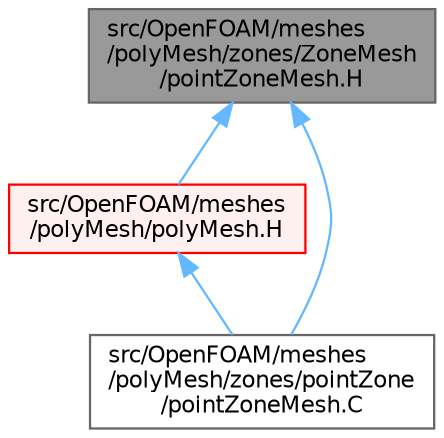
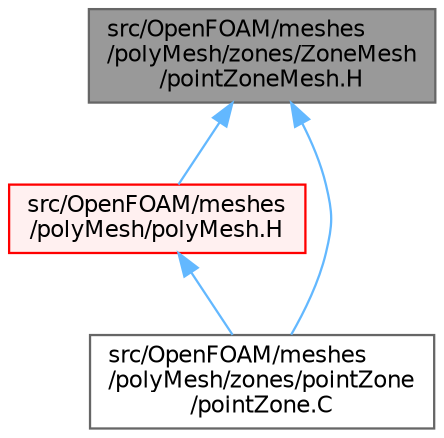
(262, 382) -> (262, 382)
